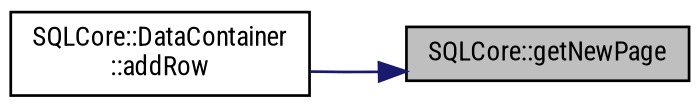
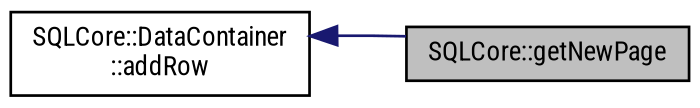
(344, 72) -> (372, 36)
